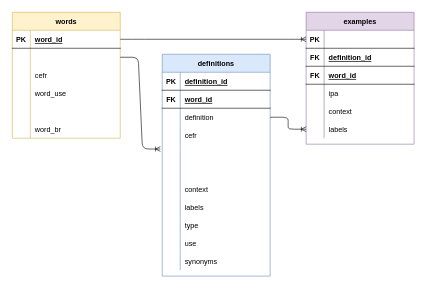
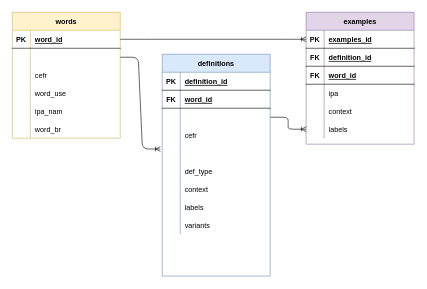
none -> (369, 39)
none -> (75, 111)
(225, 117) -> none
none -> (225, 171)
(193, 226) -> (200, 226)
(225, 243) -> none
(225, 261) -> none
